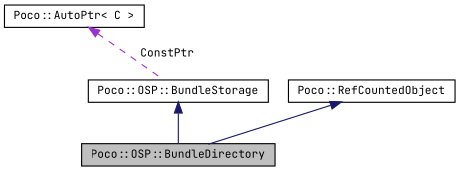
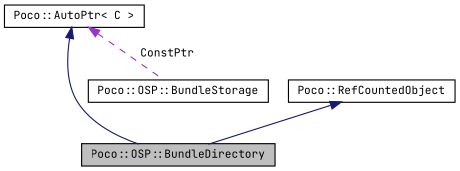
(178, 129) -> (81, 106)
